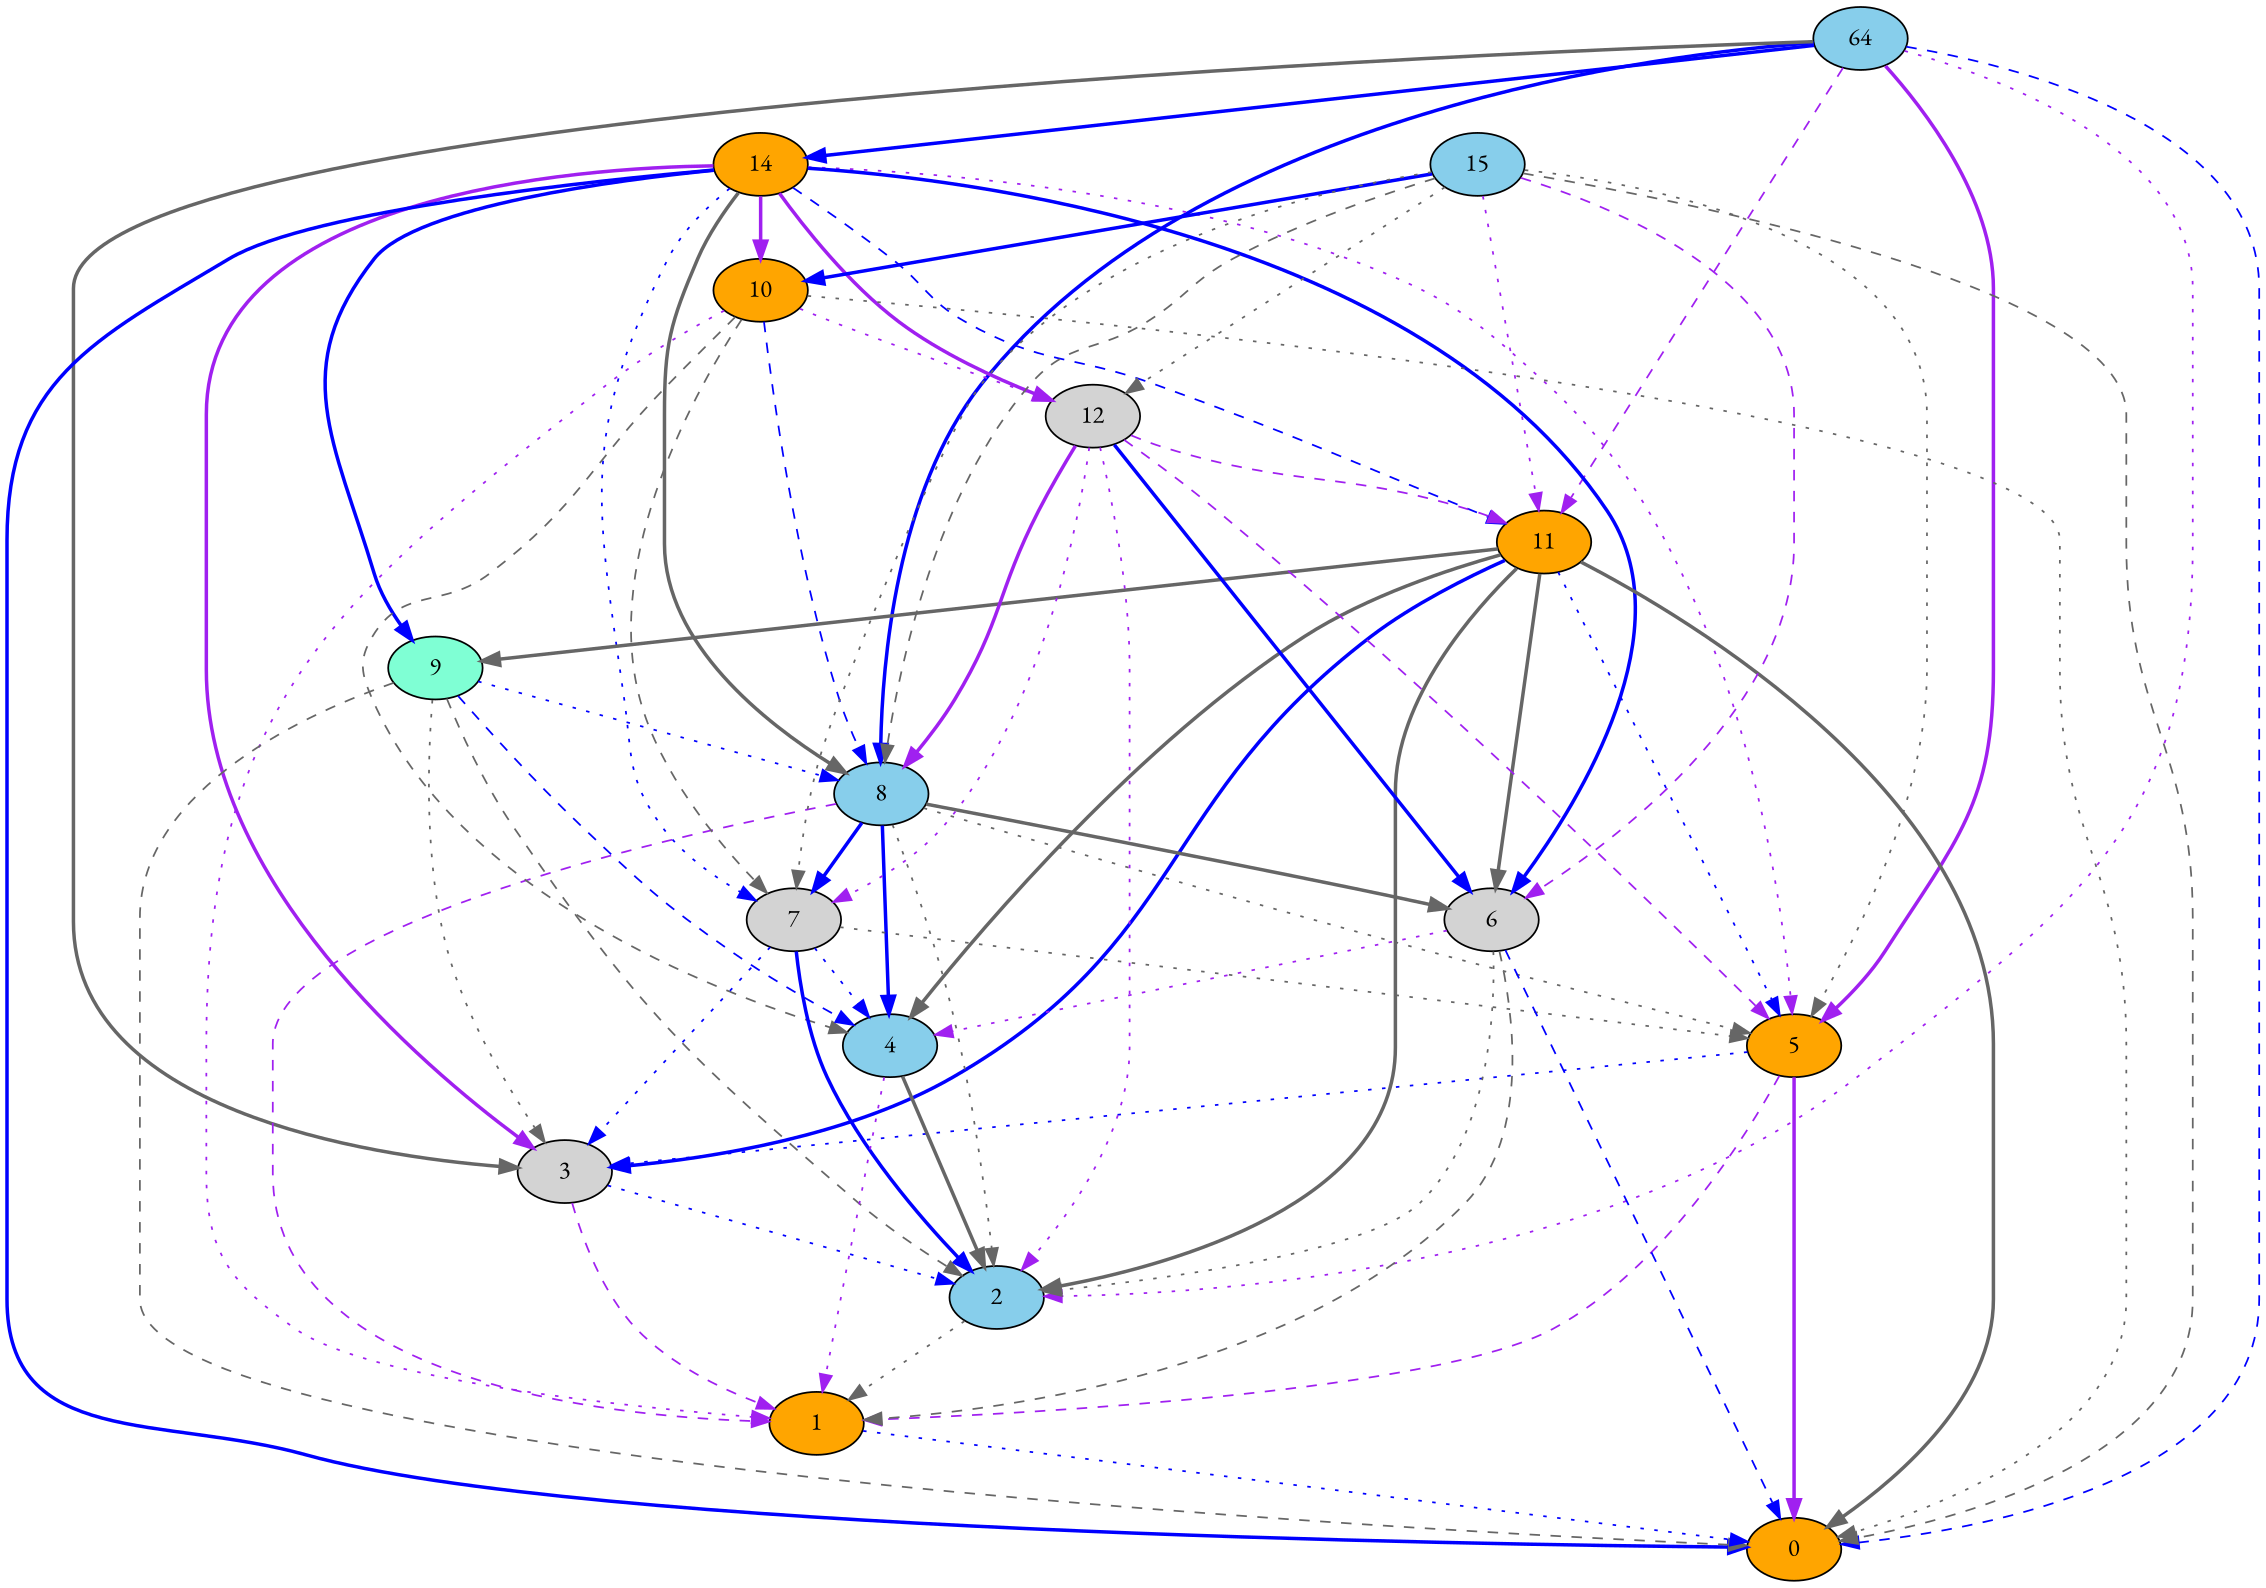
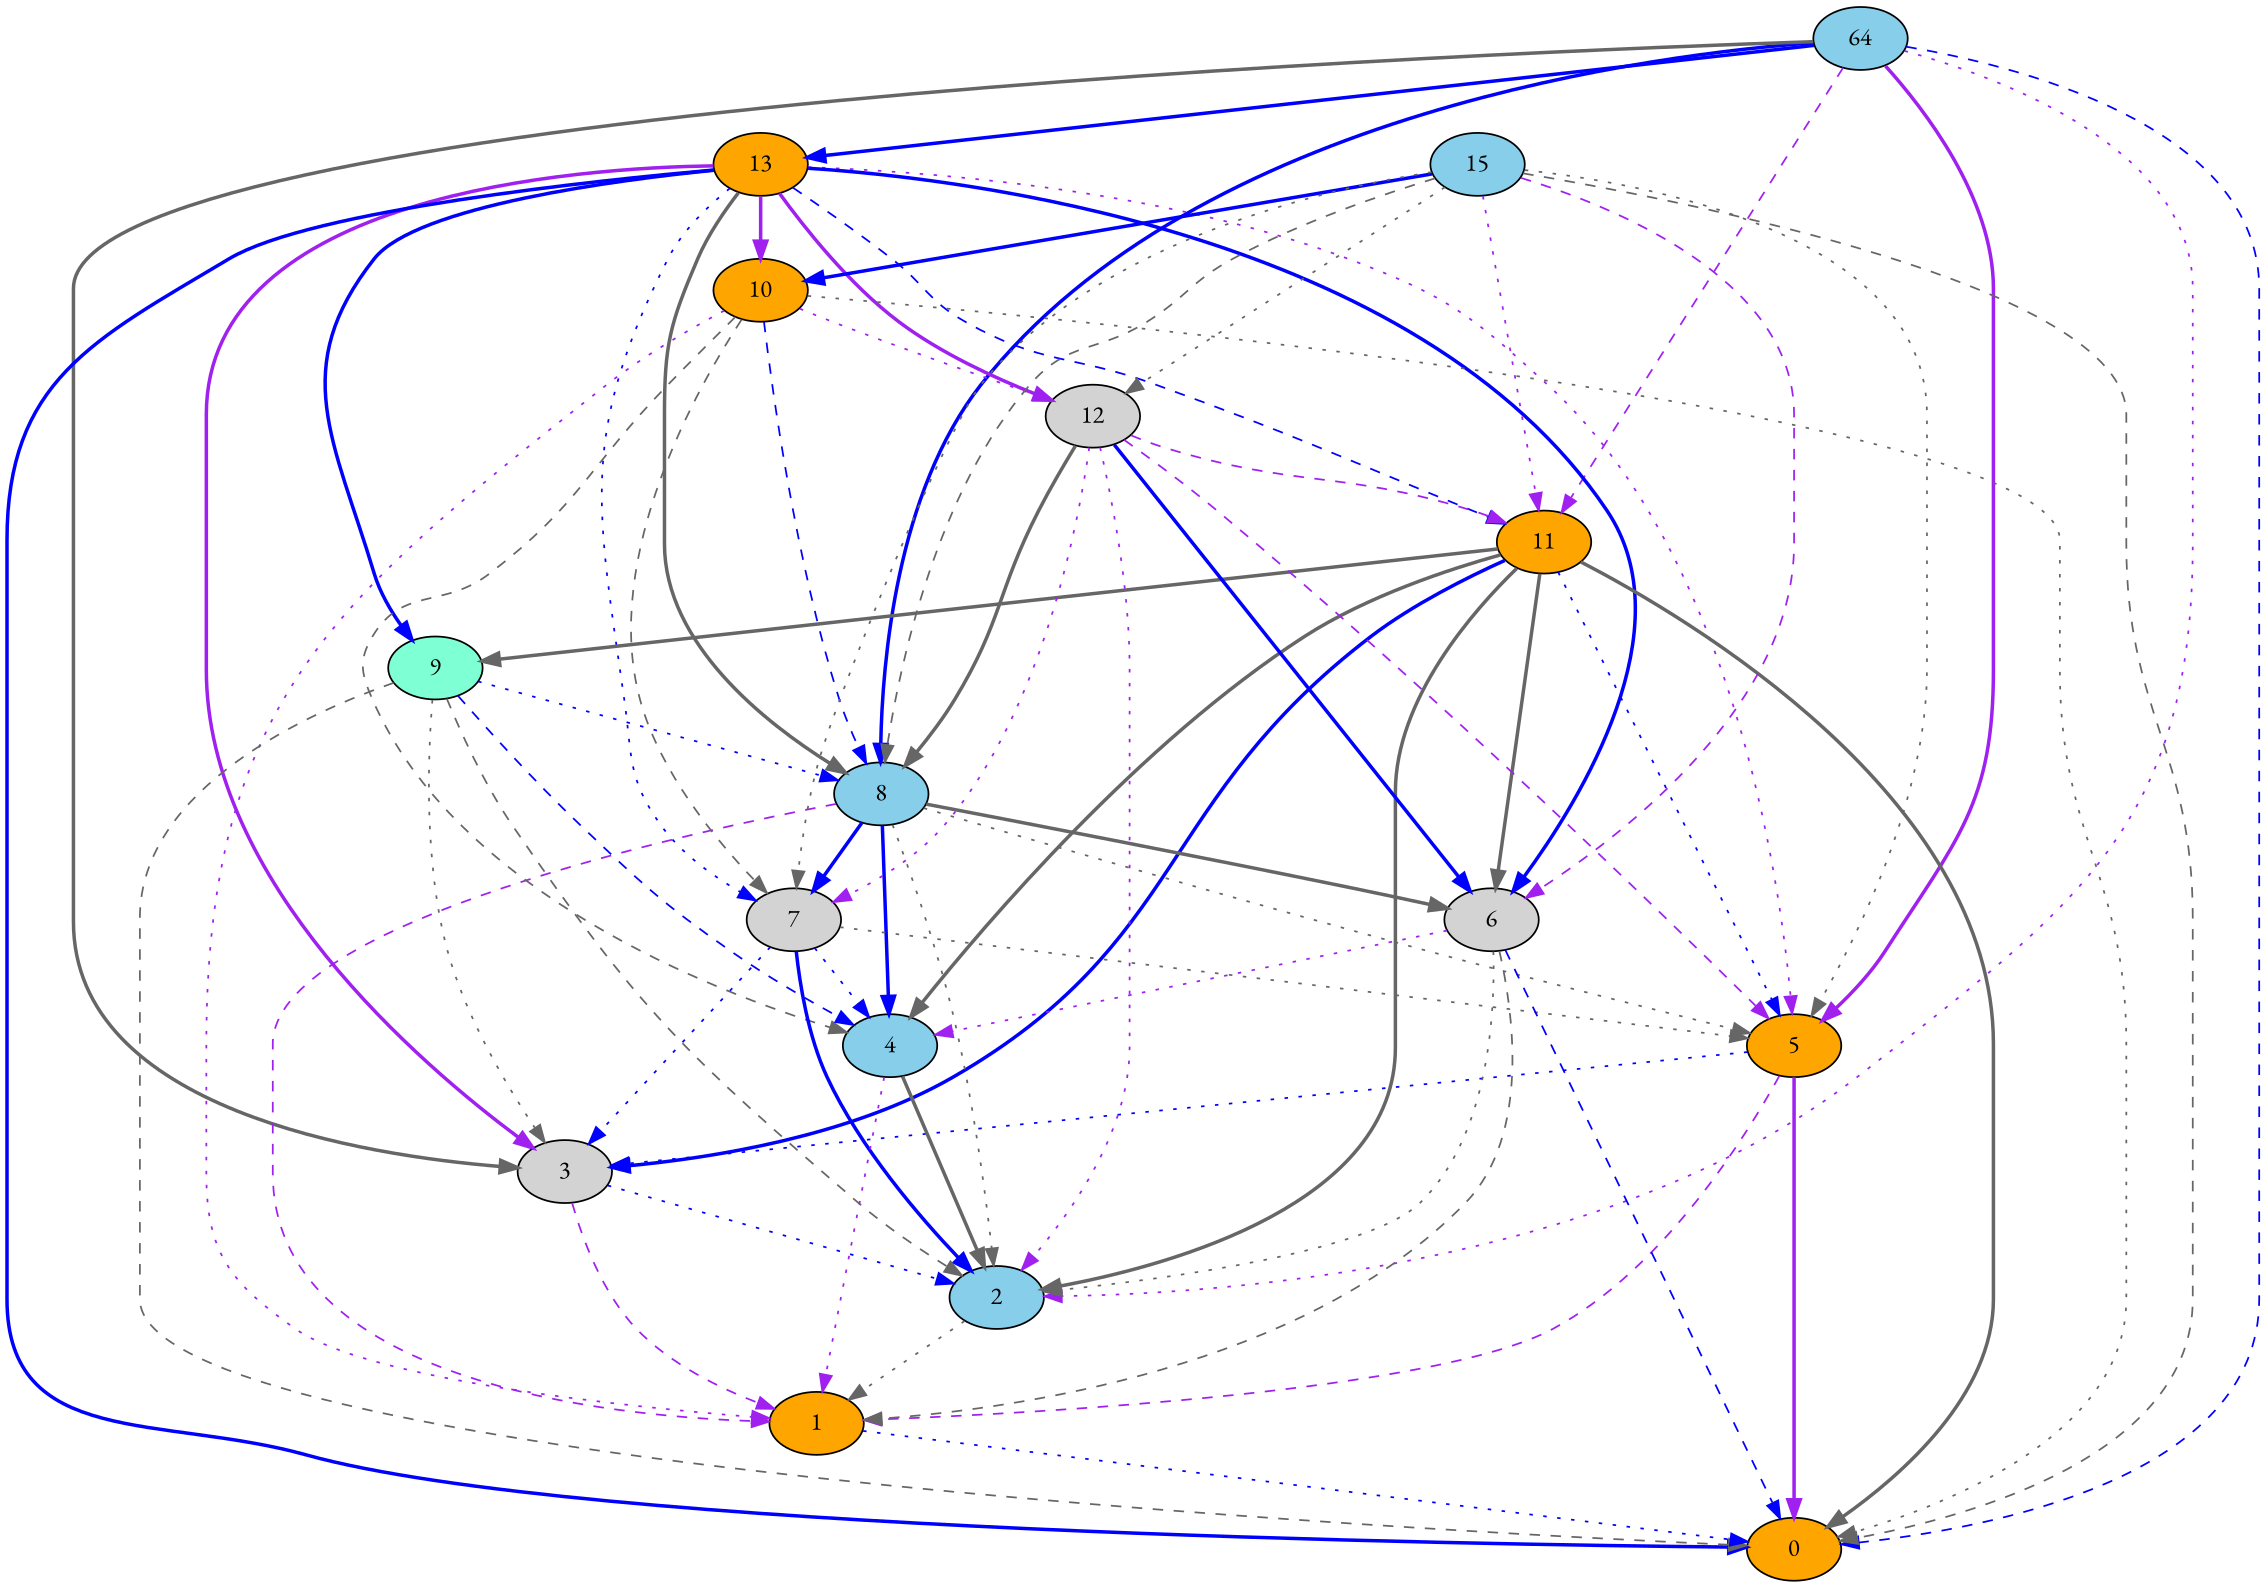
(761, 164) -> (761, 164)
(1006, 585) -> (1006, 585)
